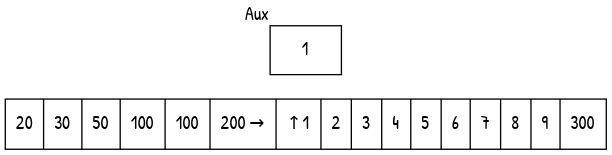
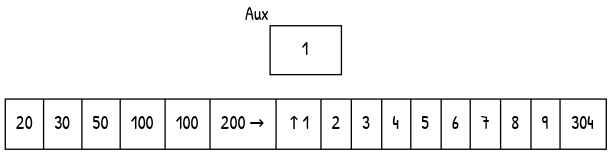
(583, 123) -> (583, 123)
